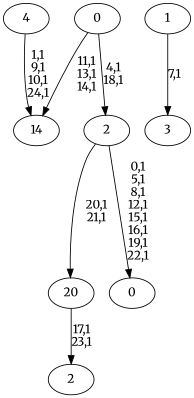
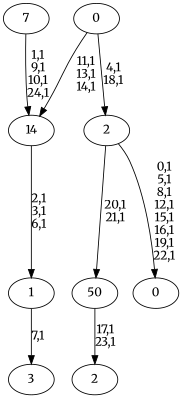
(26, 19) -> (26, 19)
none -> (31, 208)
(71, 293) -> (95, 293)
